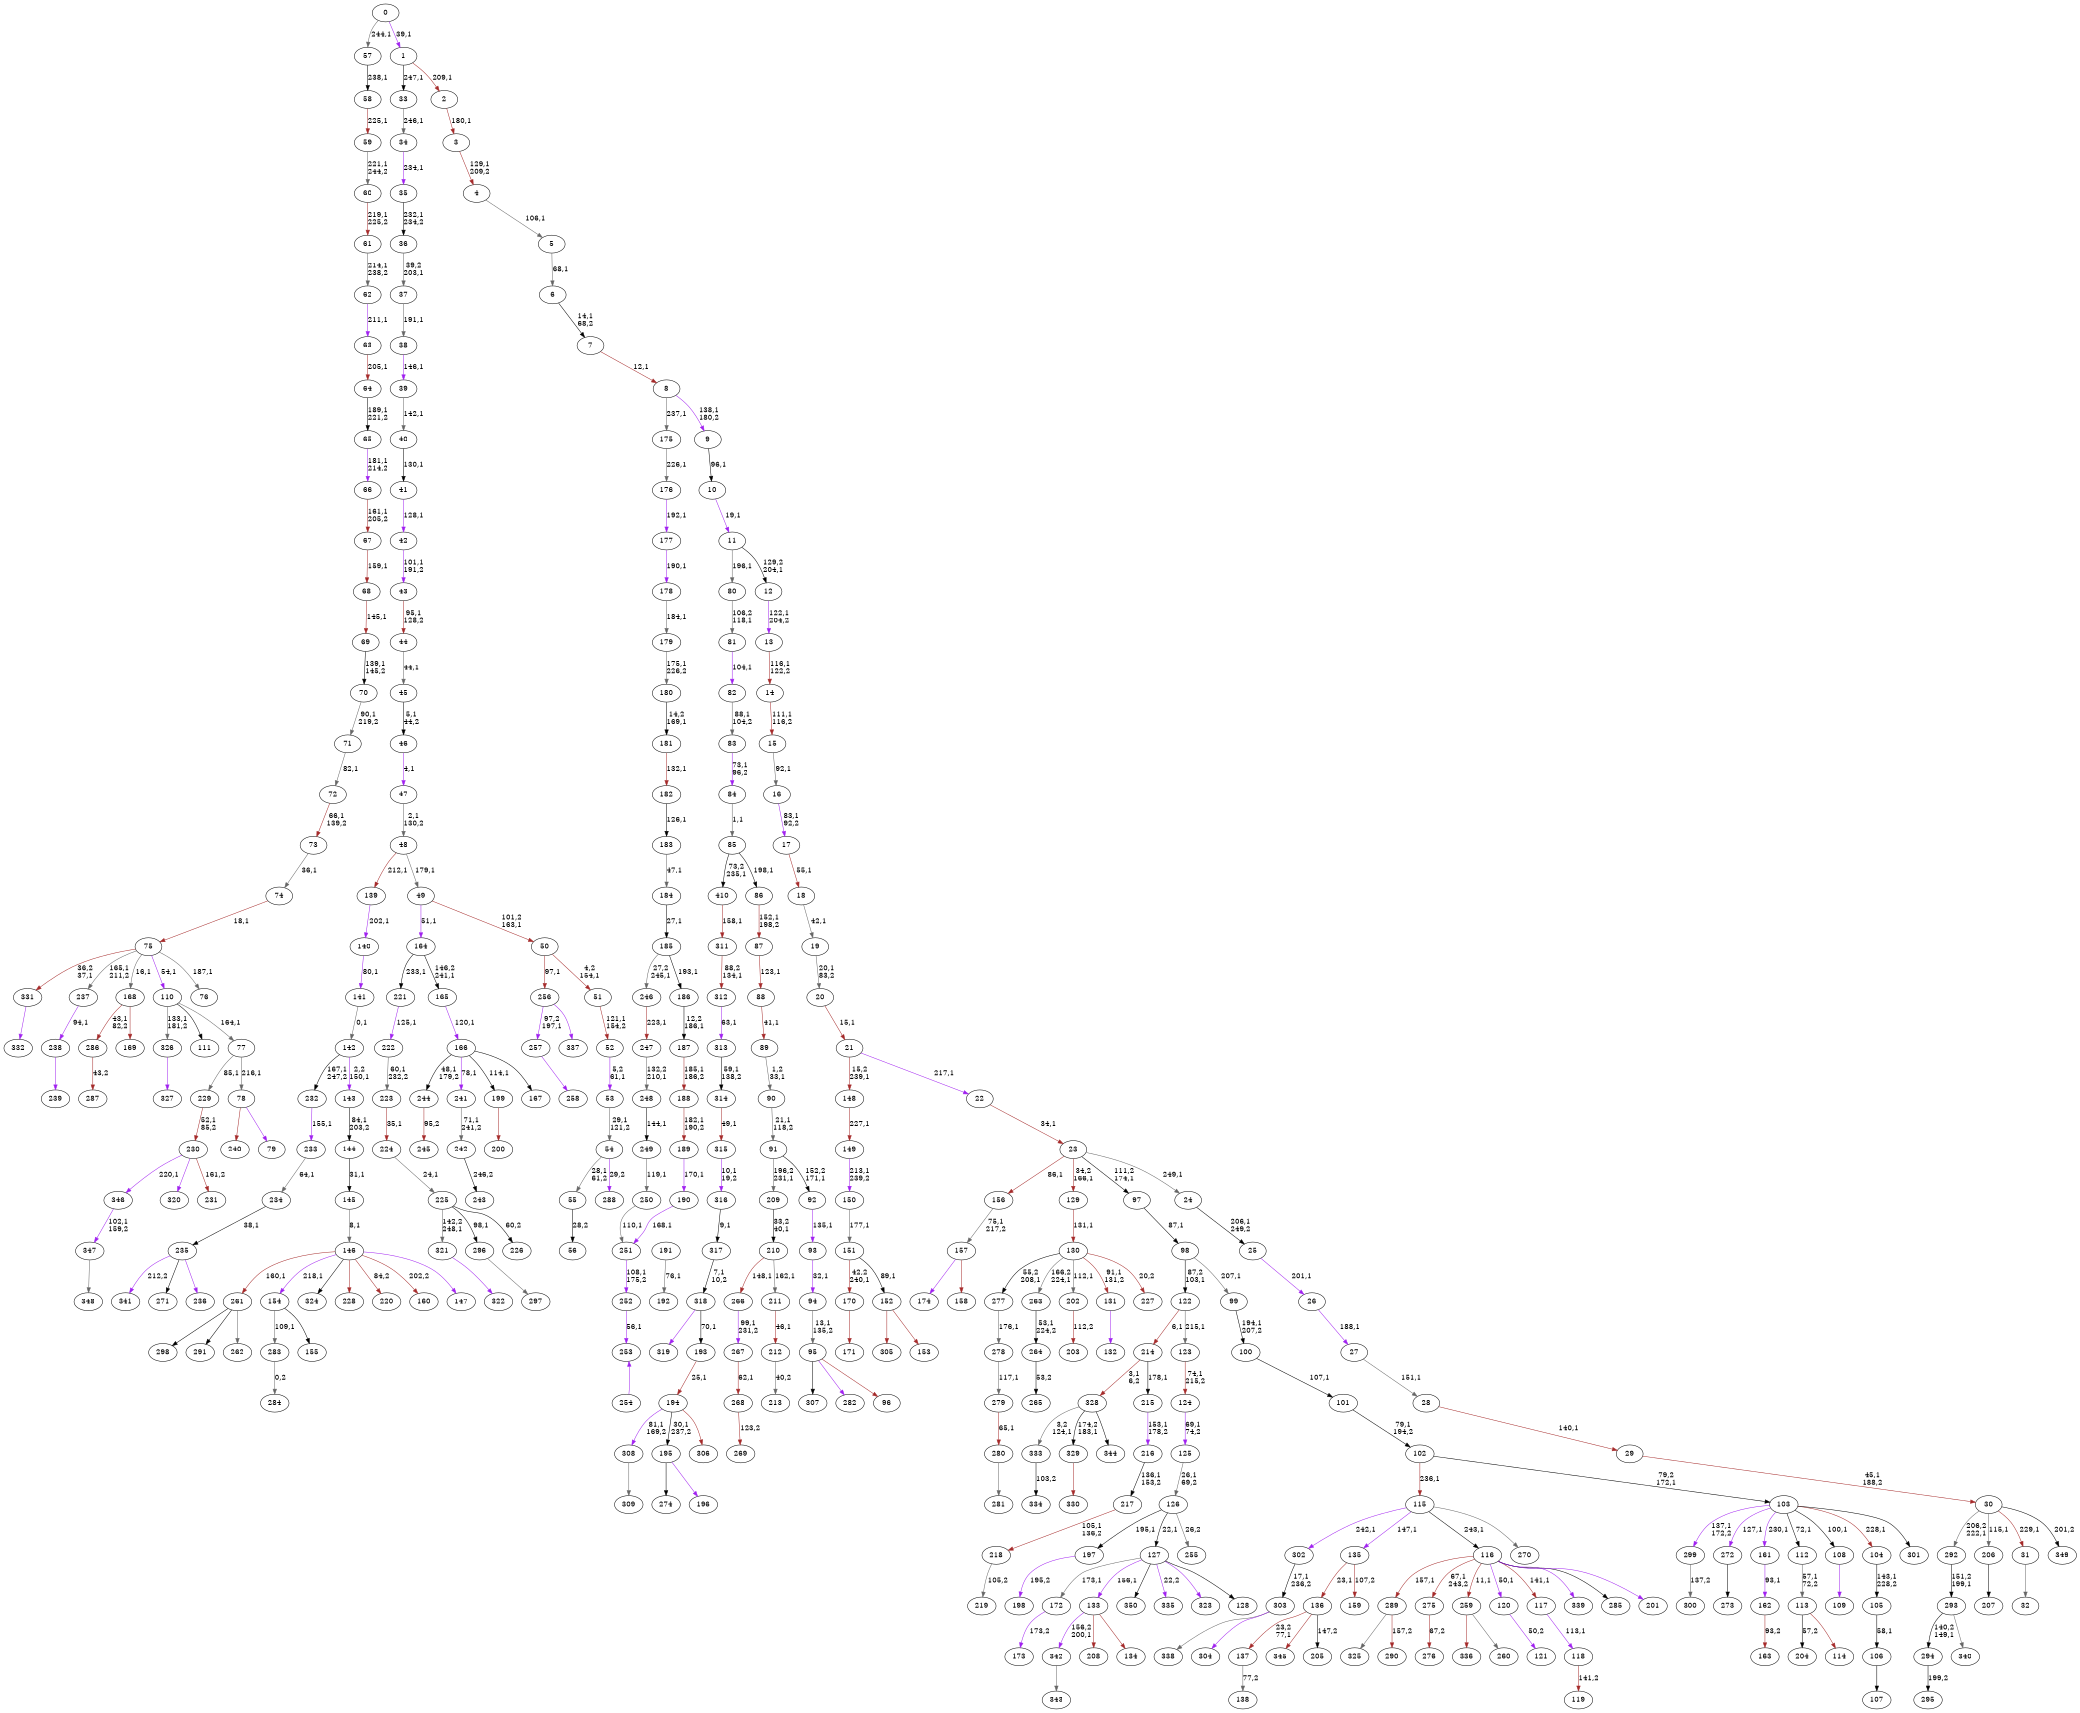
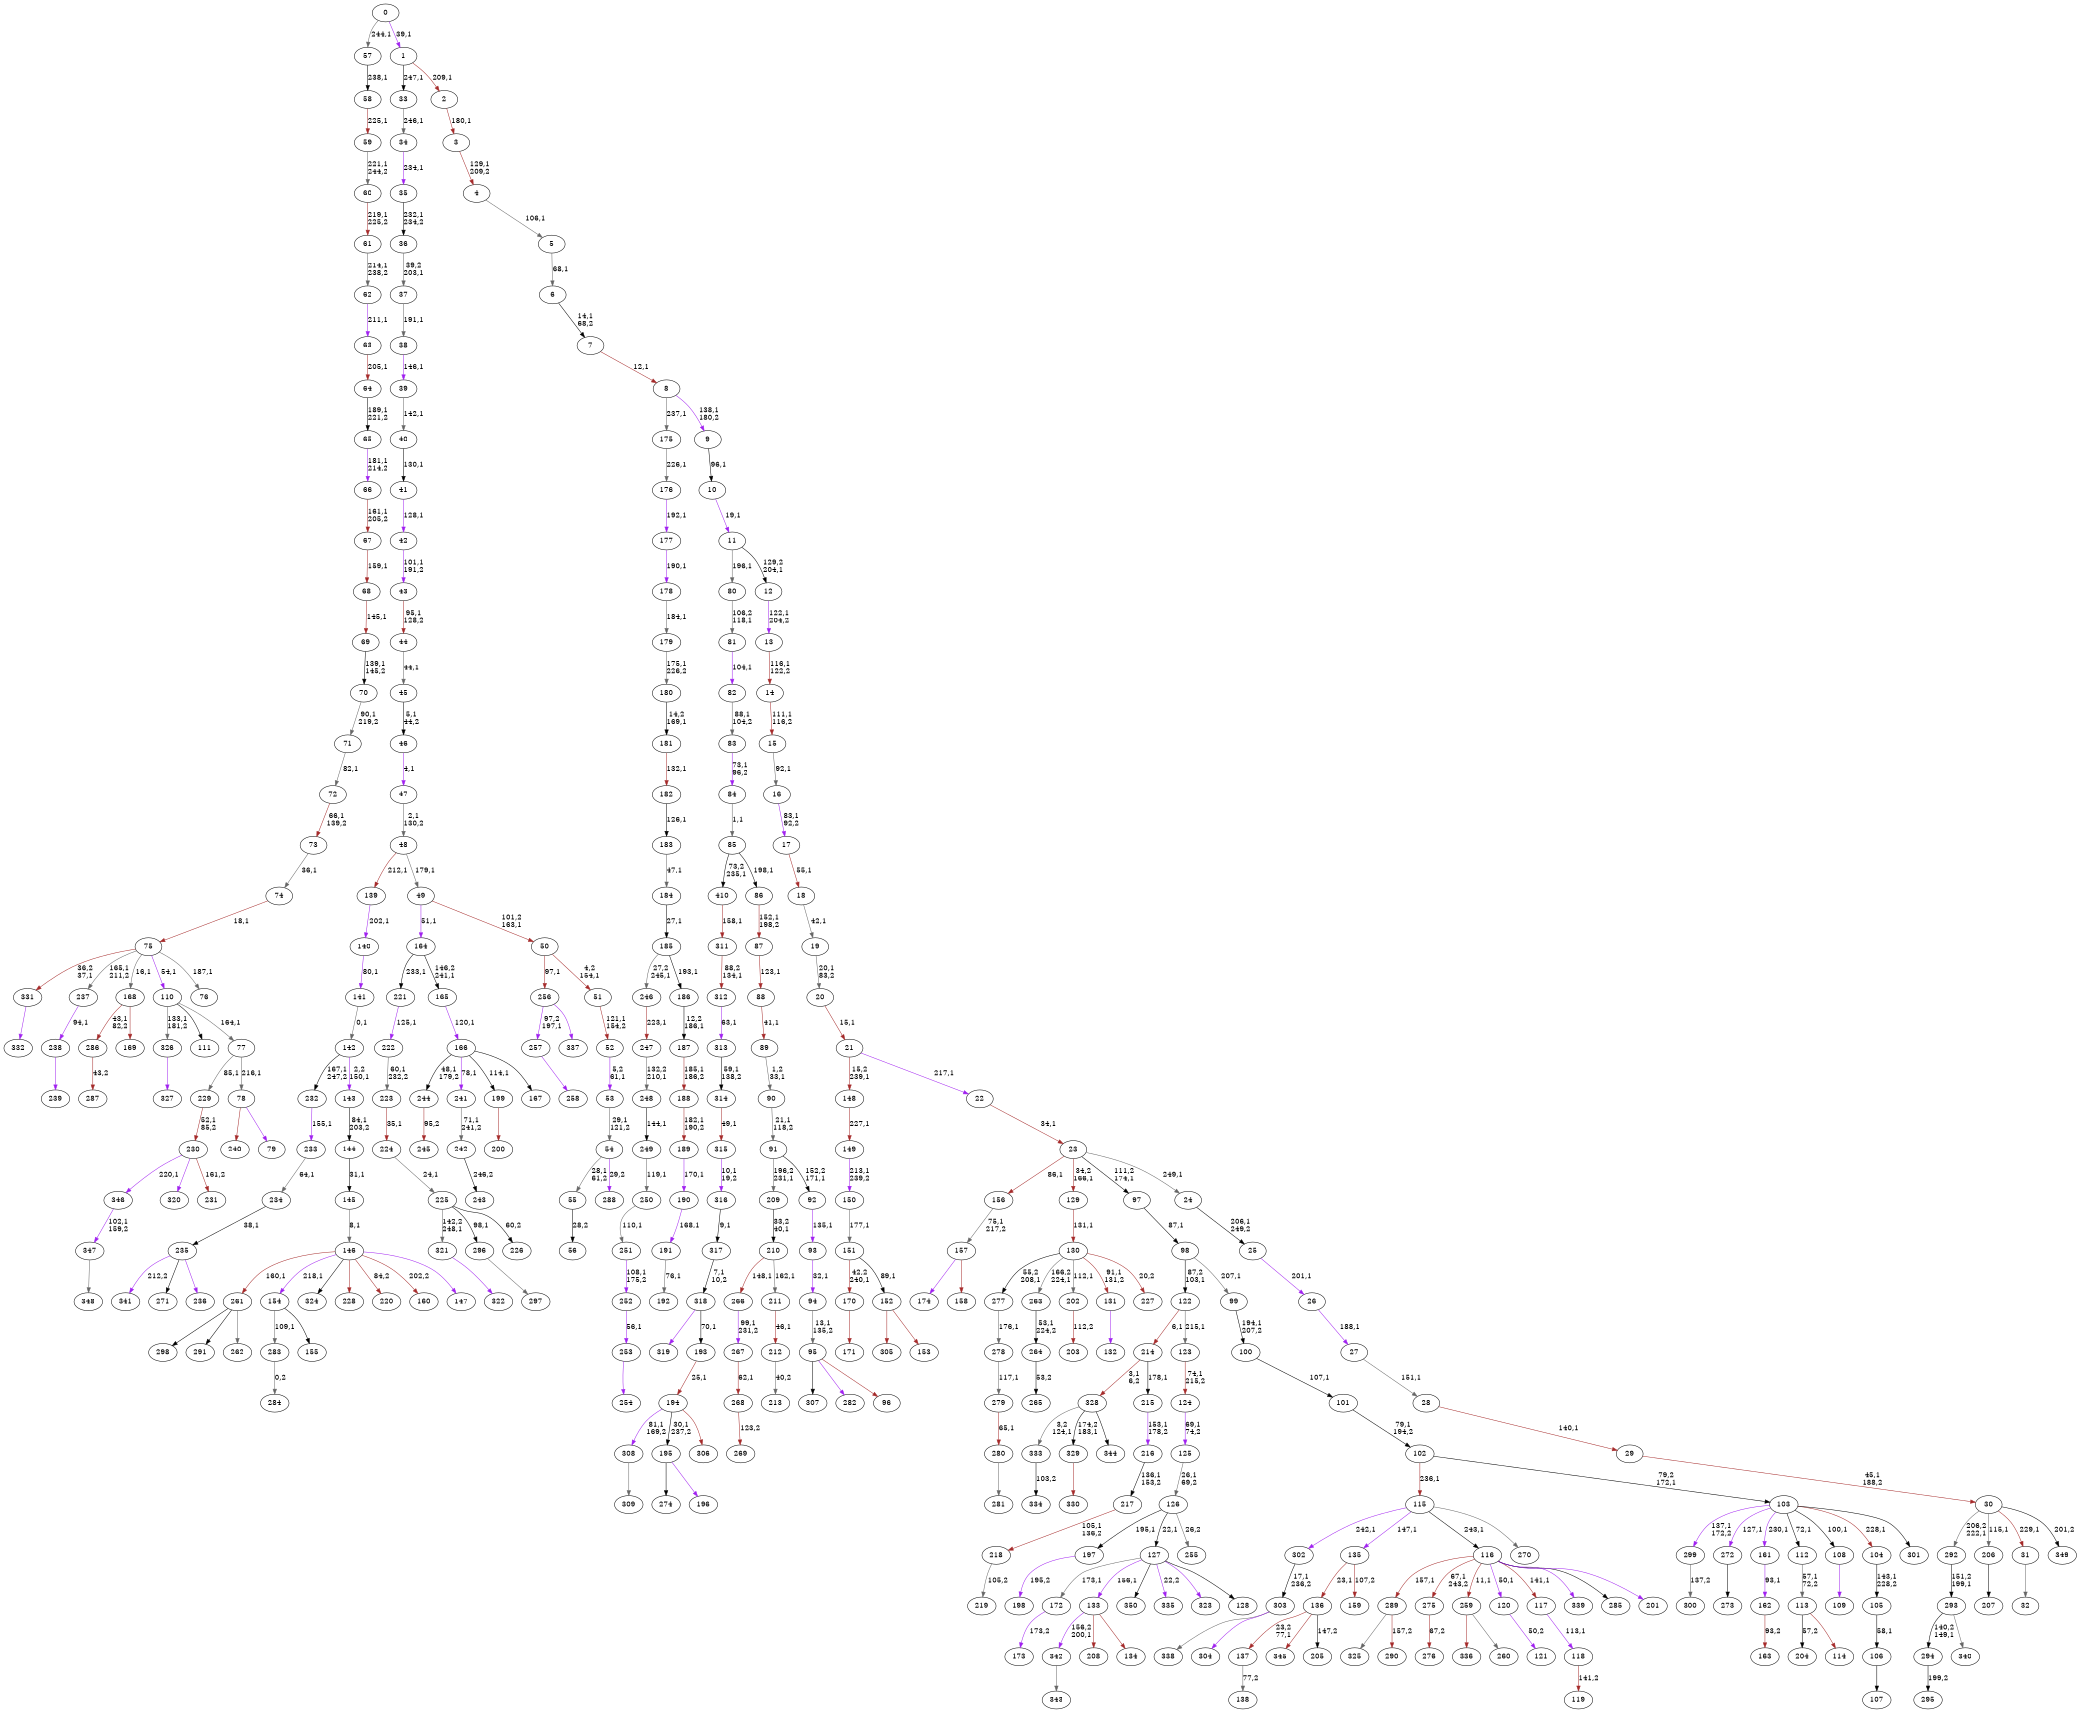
(651, 1219) -> (678, 1224)
(630, 1380) -> (623, 1375)
